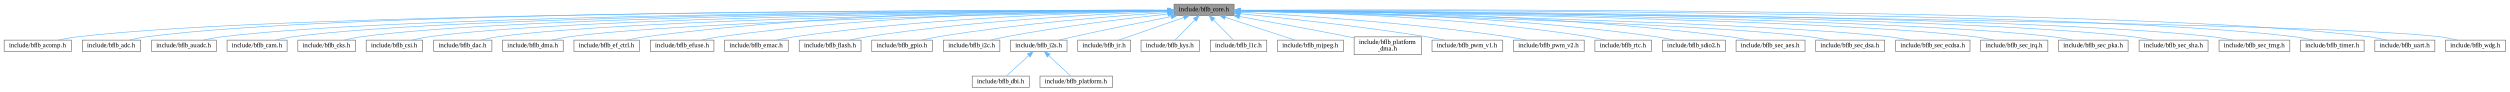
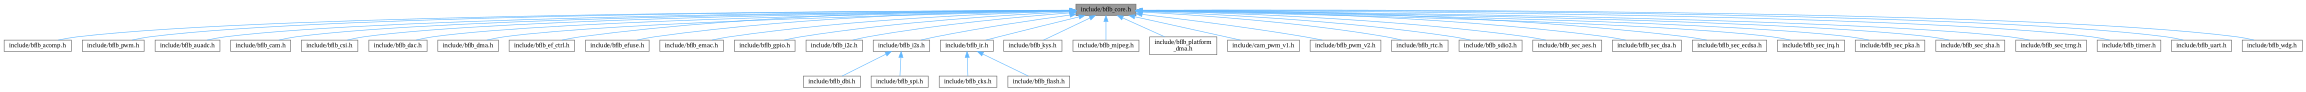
(756, 16) -> (968, 67)
(1008, 21) -> (1005, 65)
(111, 46) -> (113, 46)
(1239, 46) -> none
(1467, 46) -> (1263, 46)
(1076, 82) -> (900, 82)
